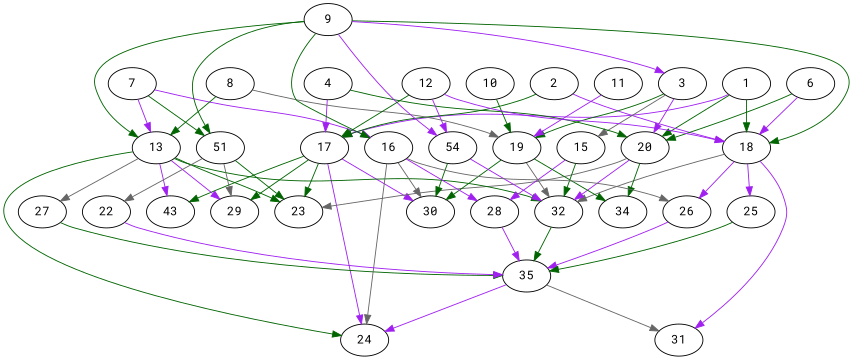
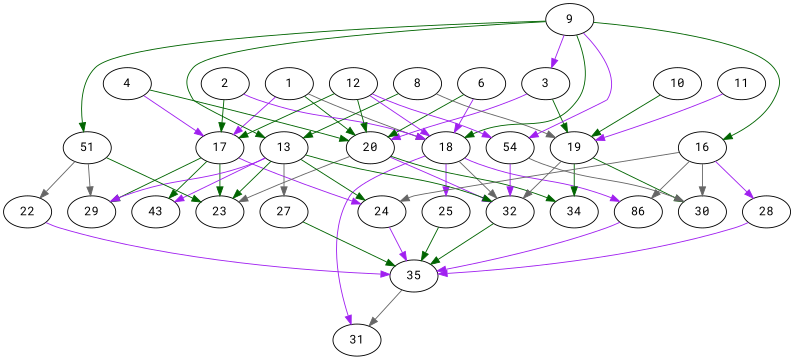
(132, 84) -> none
none -> (359, 106)
(747, 106) -> (348, 111)
(581, 148) -> none
(367, 174) -> none
(443, 175) -> (602, 179)
(687, 212) -> (638, 212)
(450, 306) -> (396, 240)
